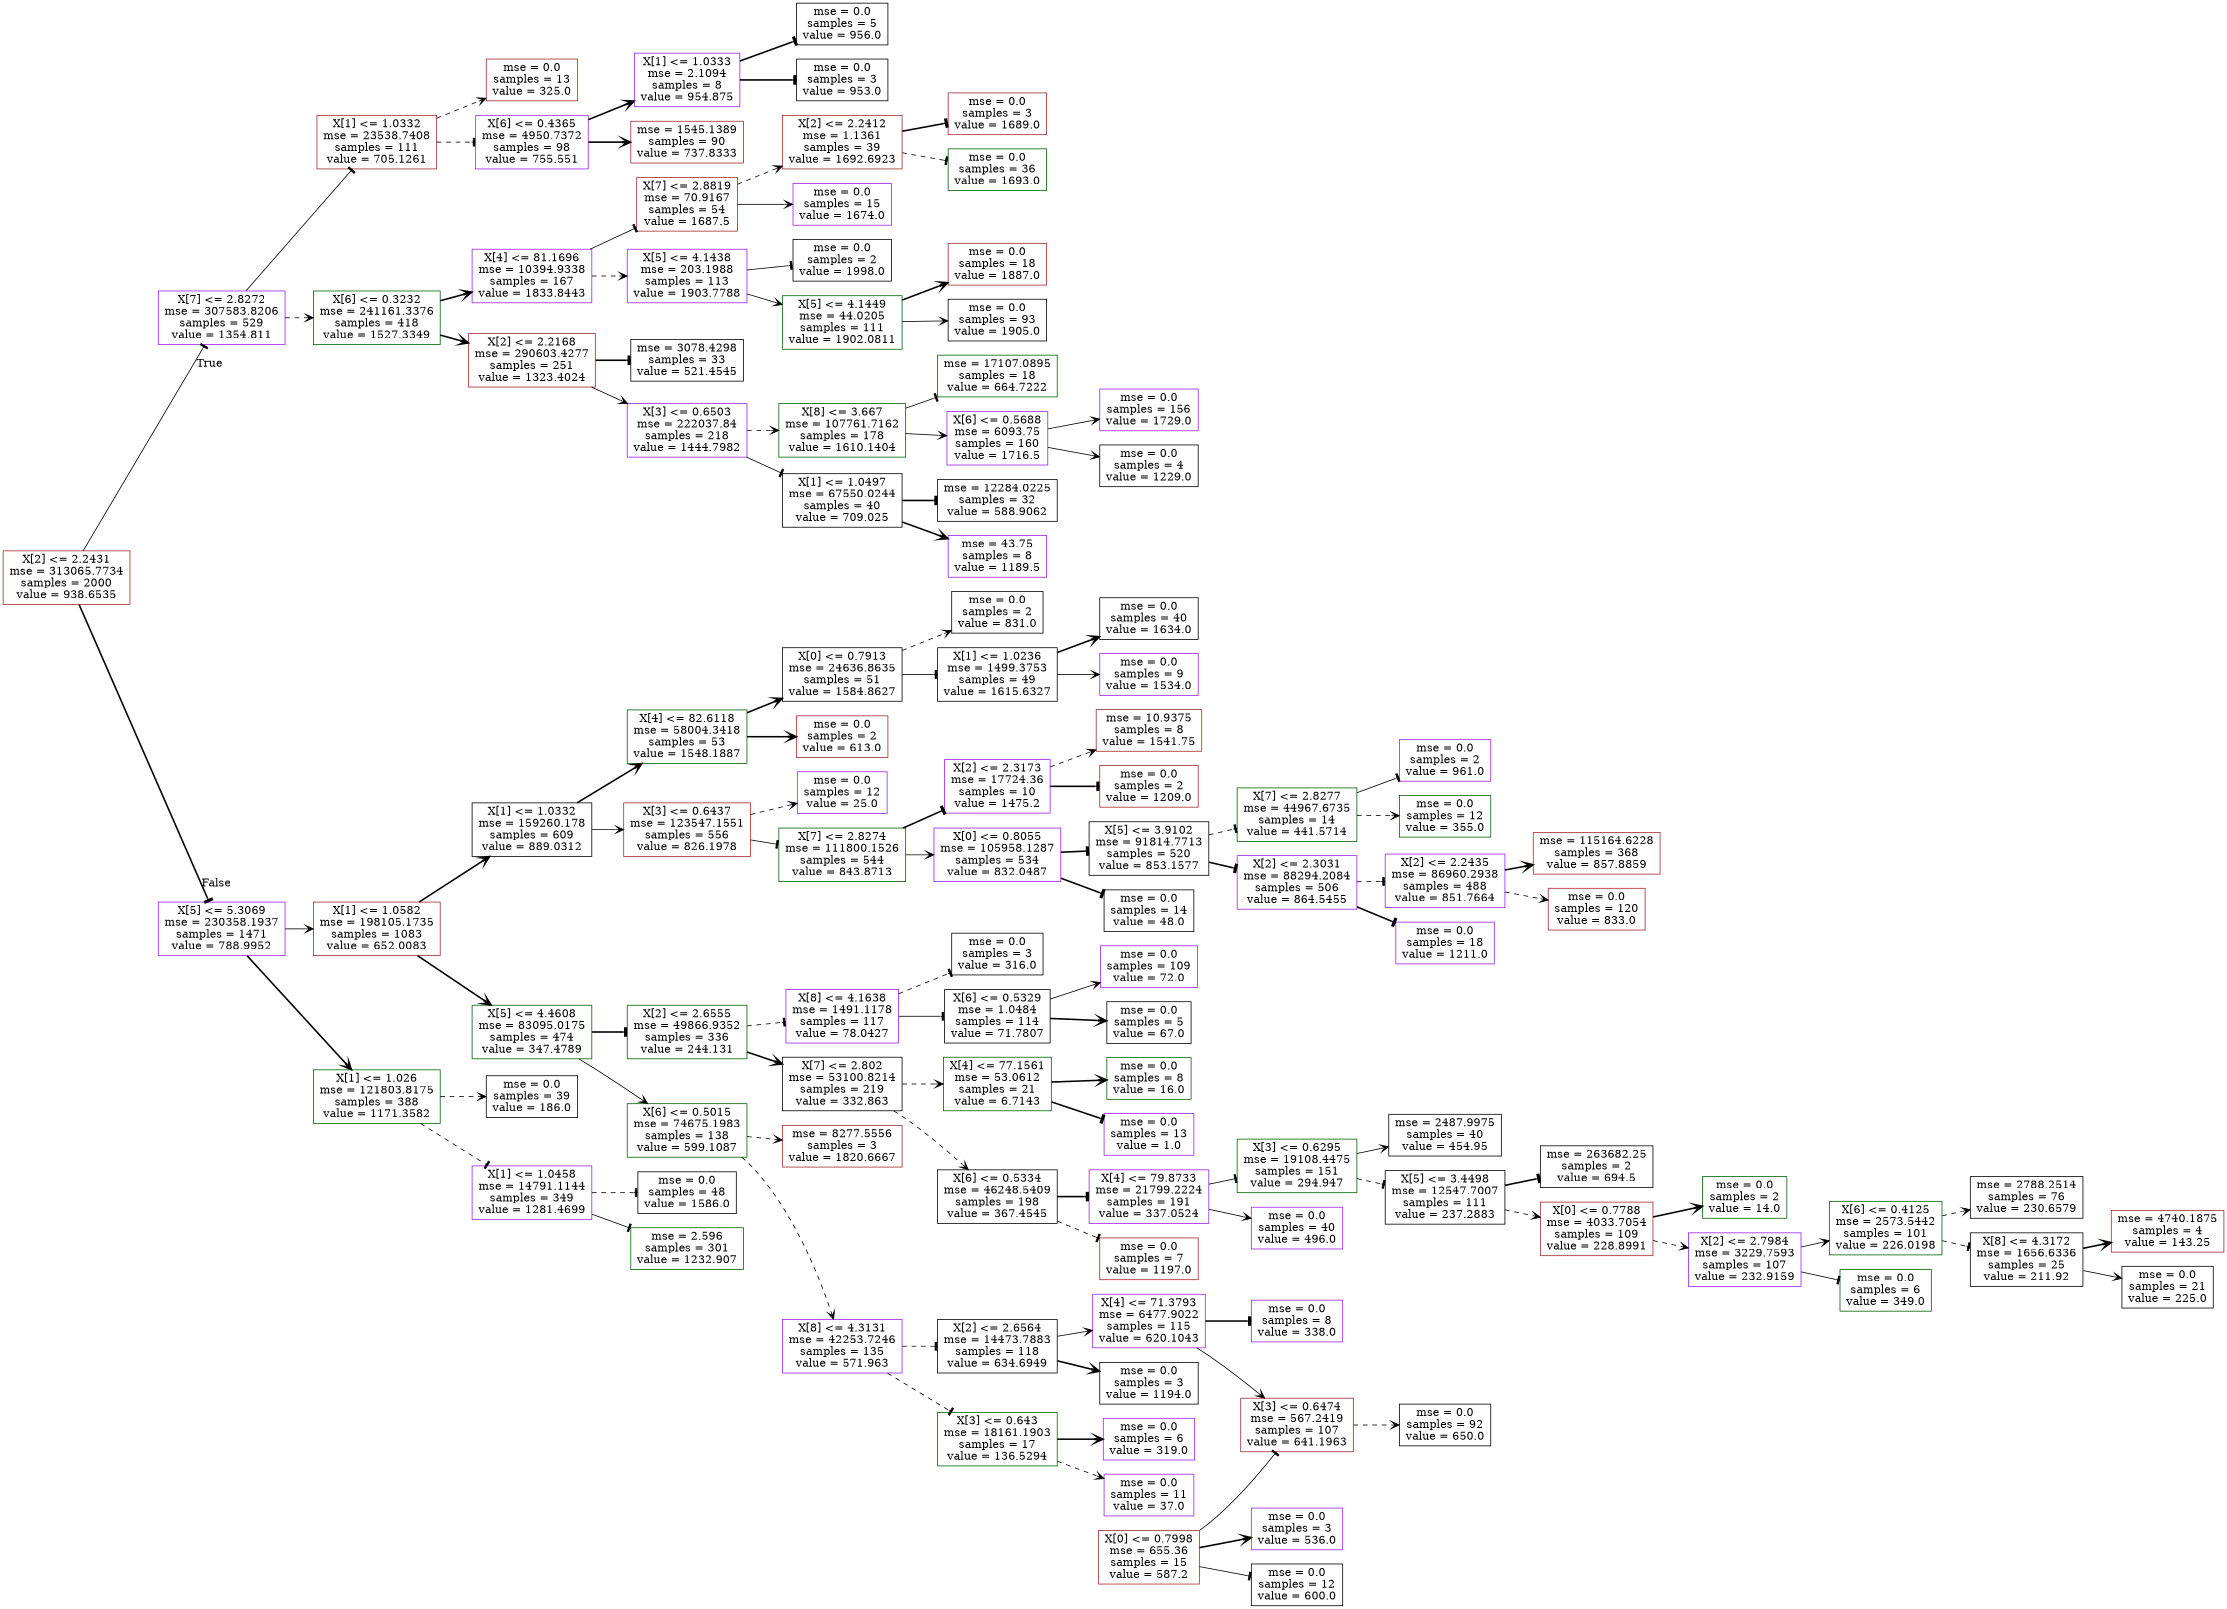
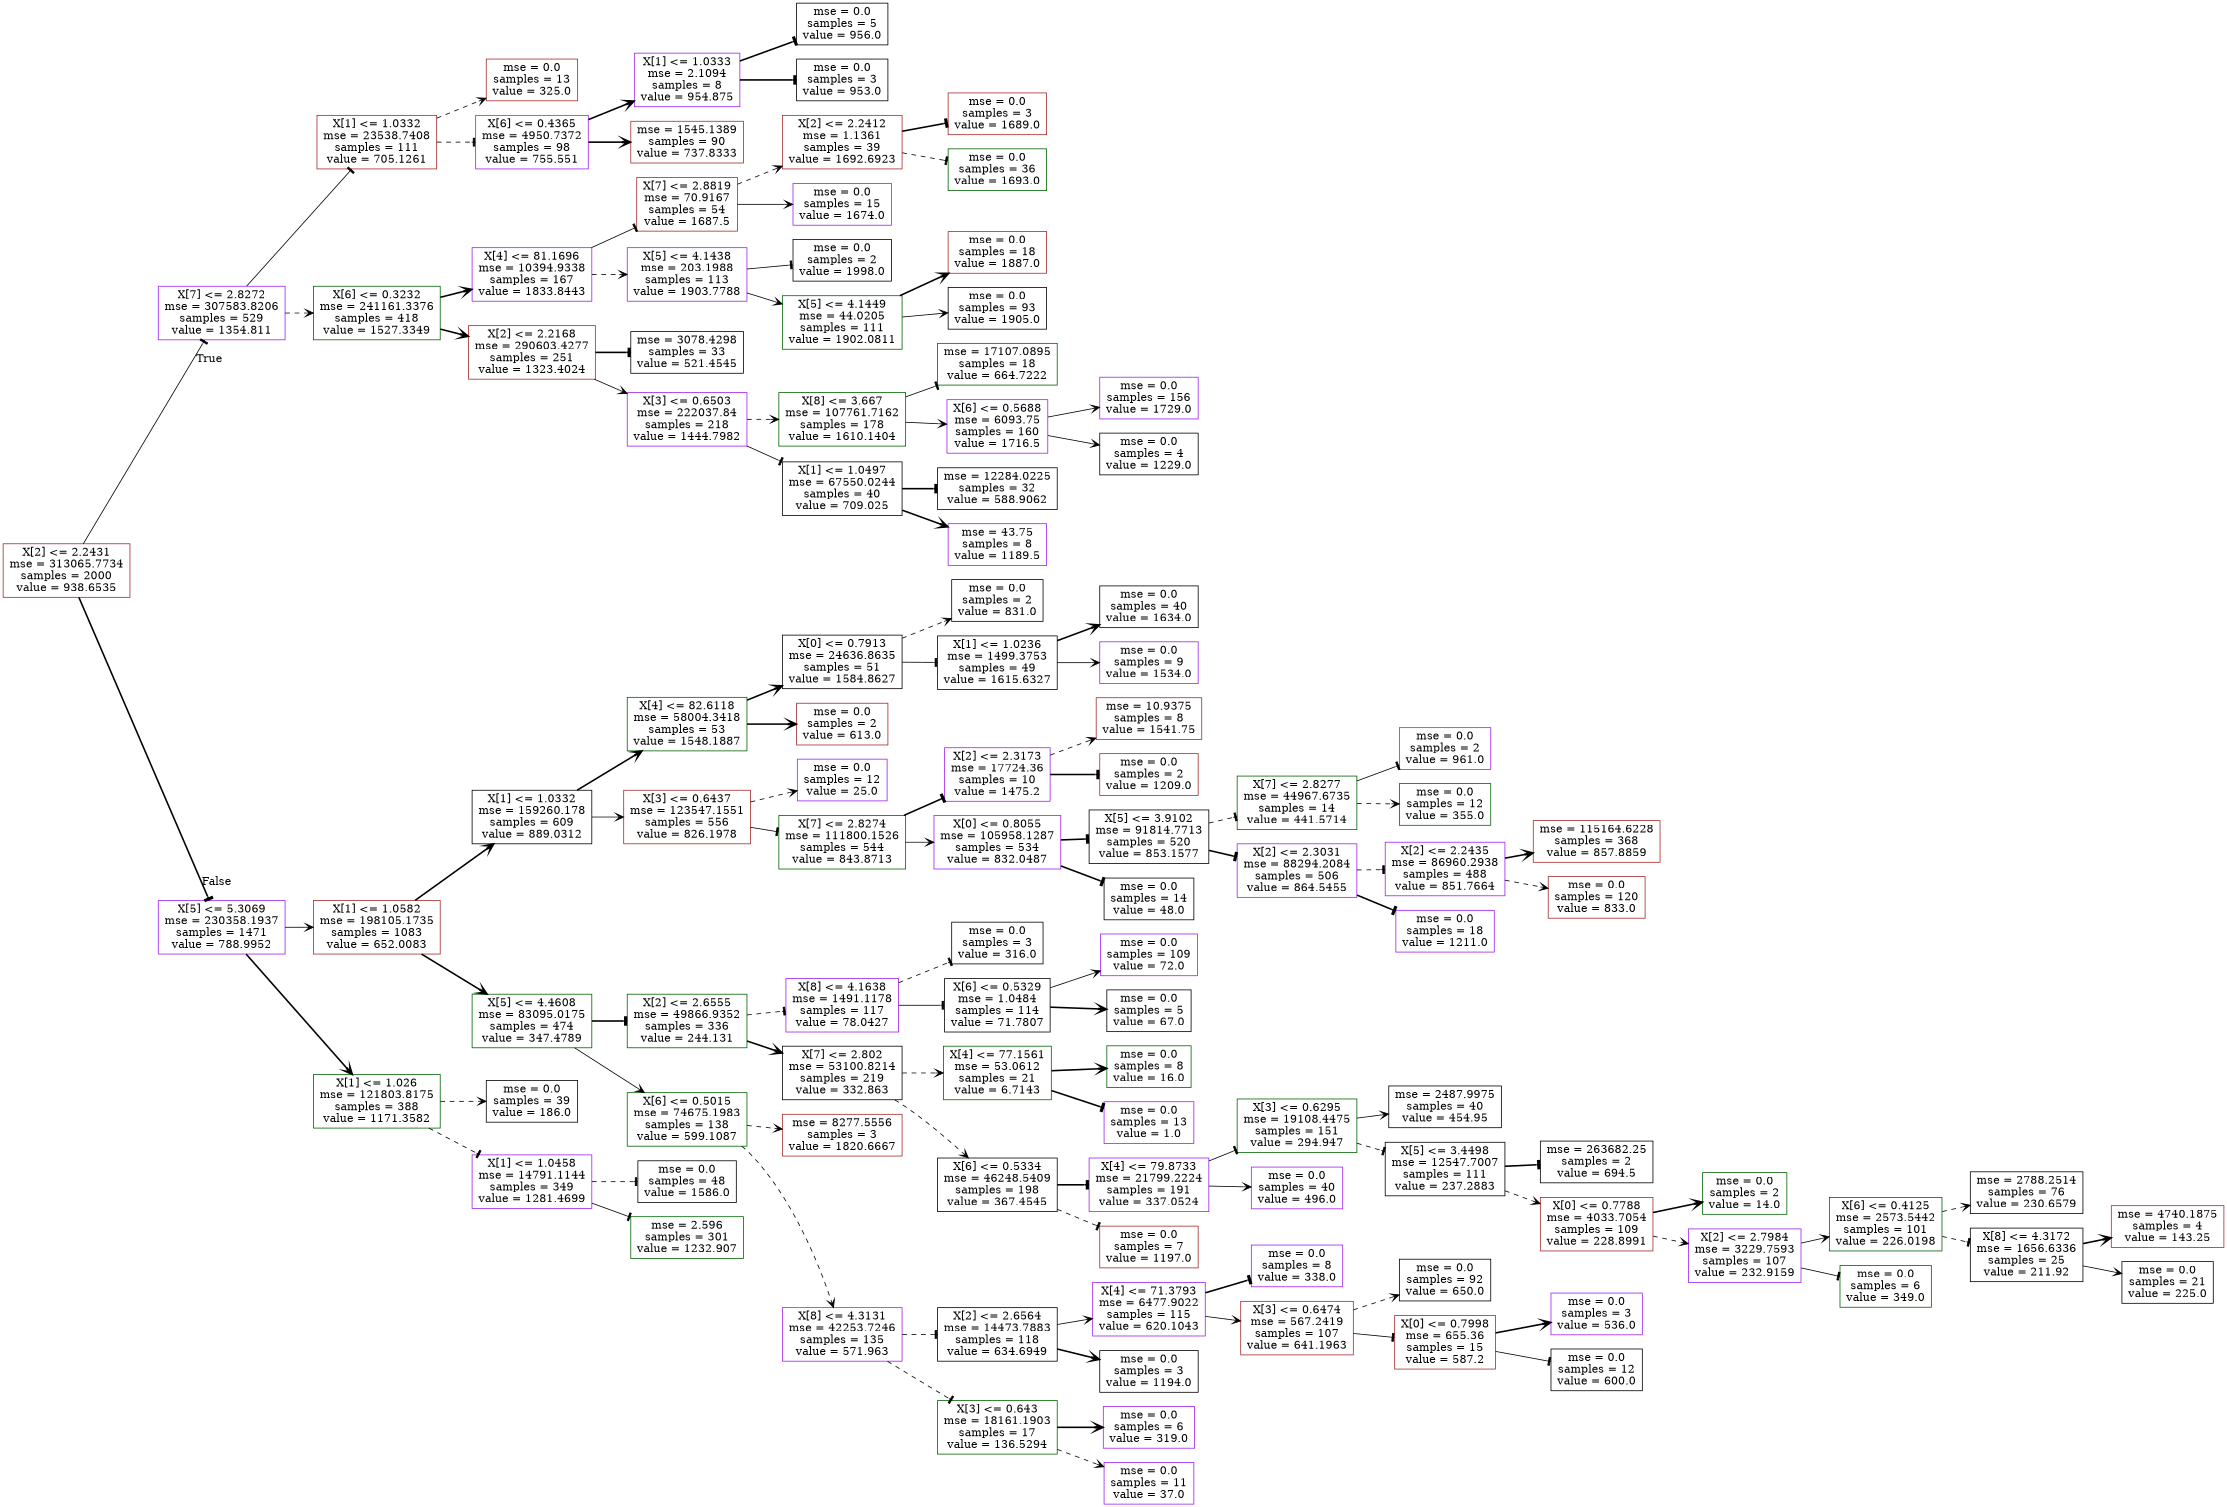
(1239, 1495) -> (1372, 1335)
